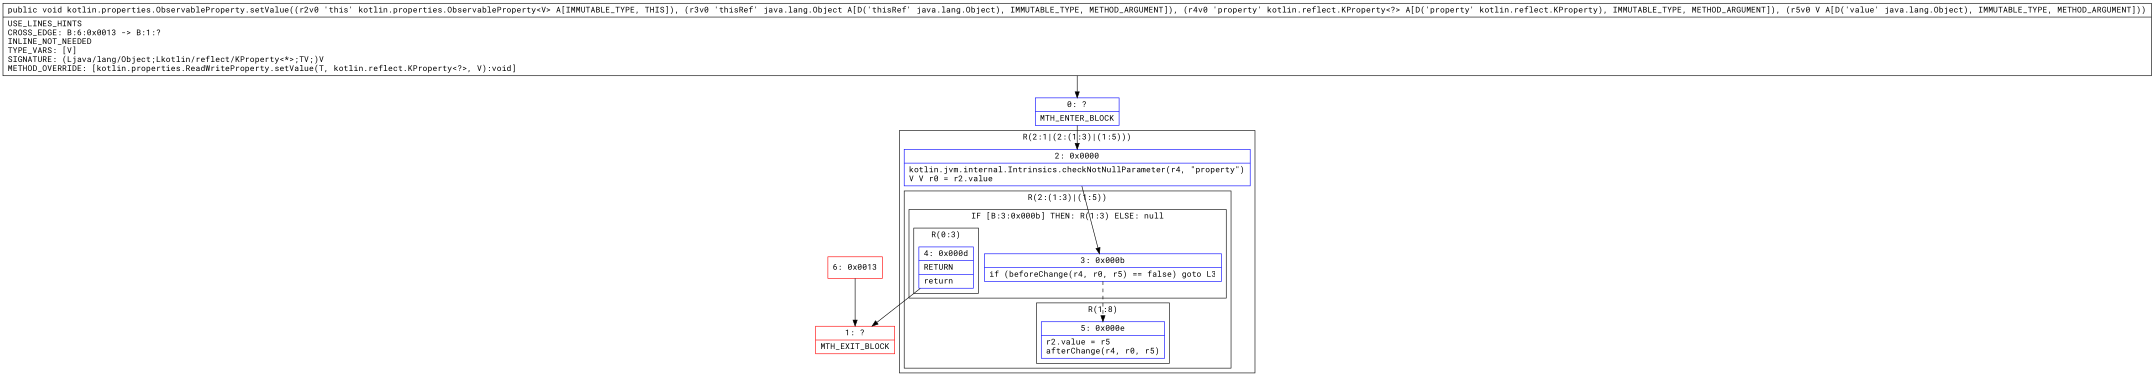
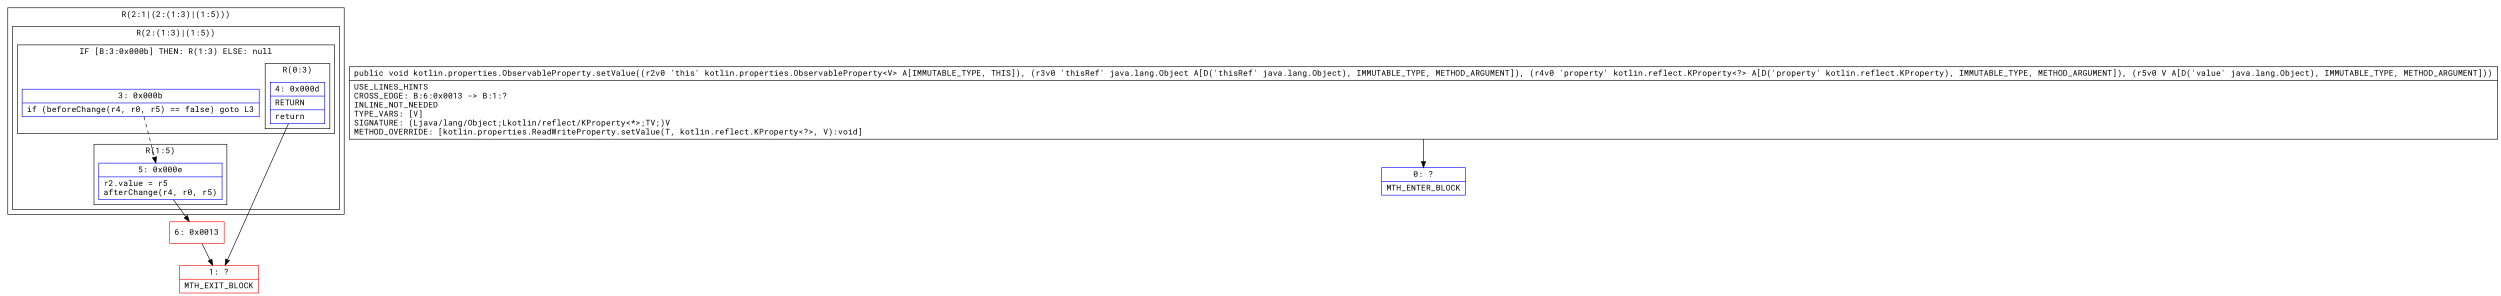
(1077, 168) -> none
none -> (180, 208)
(1103, 310) -> (160, 151)
